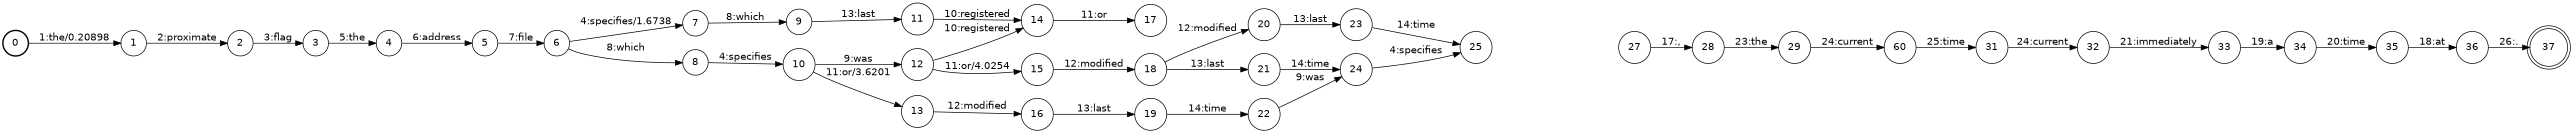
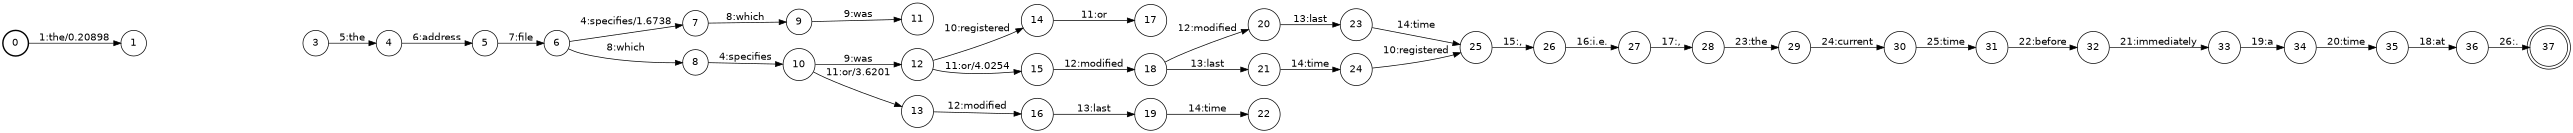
(858, 14) -> (858, 14)
(974, 20) -> none
(2043, 42) -> (2043, 42)
(240, 43) -> none
none -> (1550, 47)
(1900, 47) -> (1900, 47)
(1416, 51) -> (1416, 51)
(1307, 94) -> none
